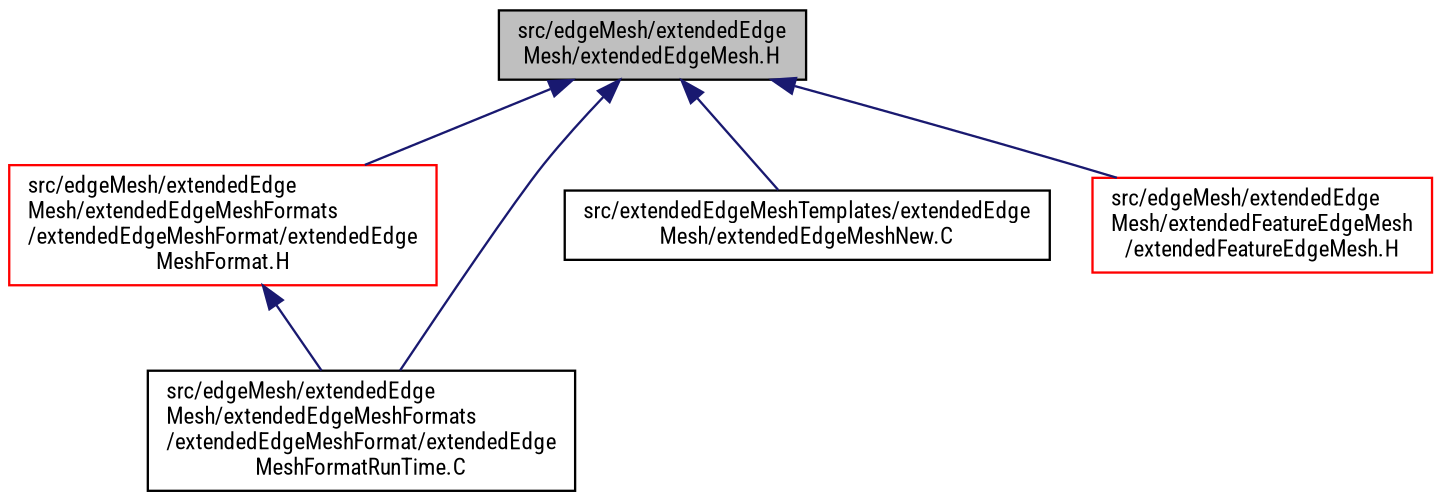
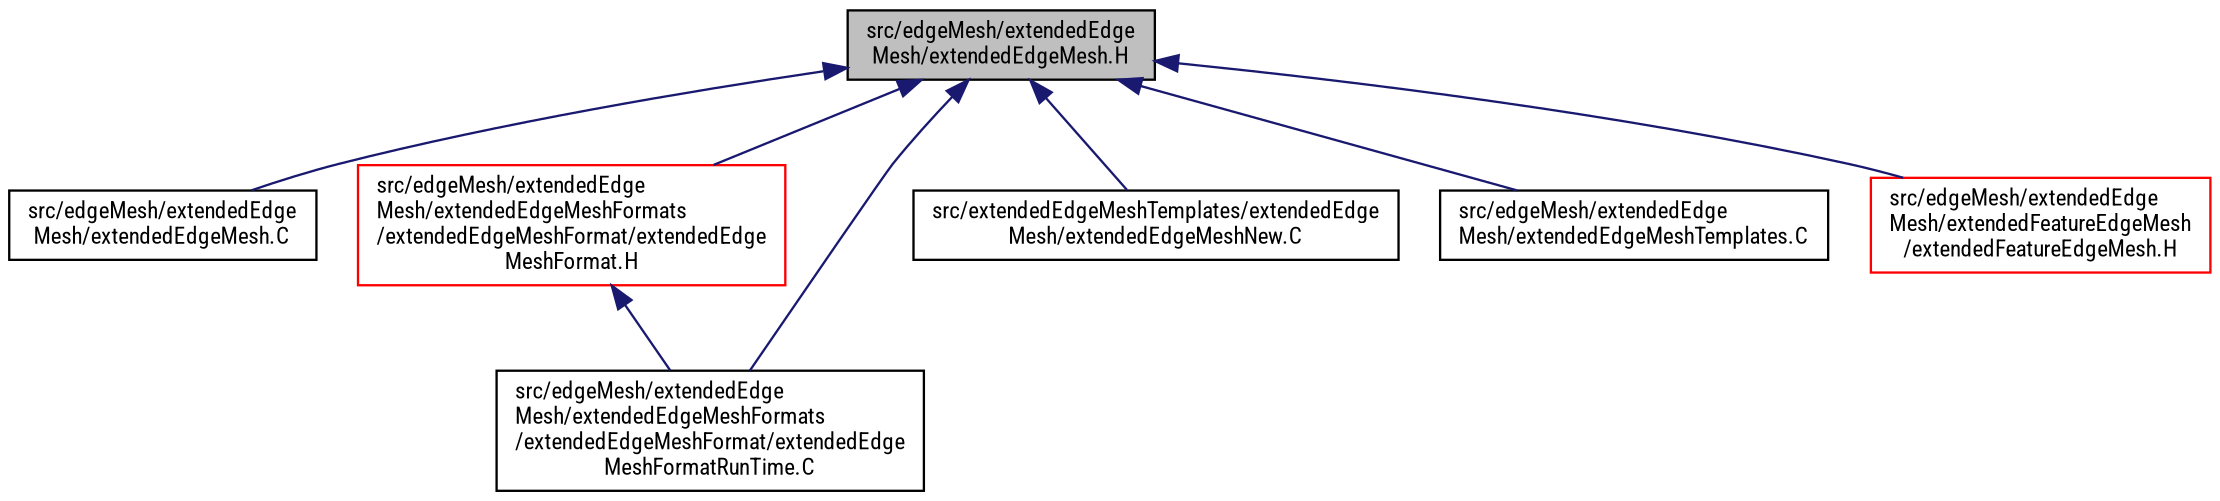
none -> (163, 225)
none -> (1634, 225)
